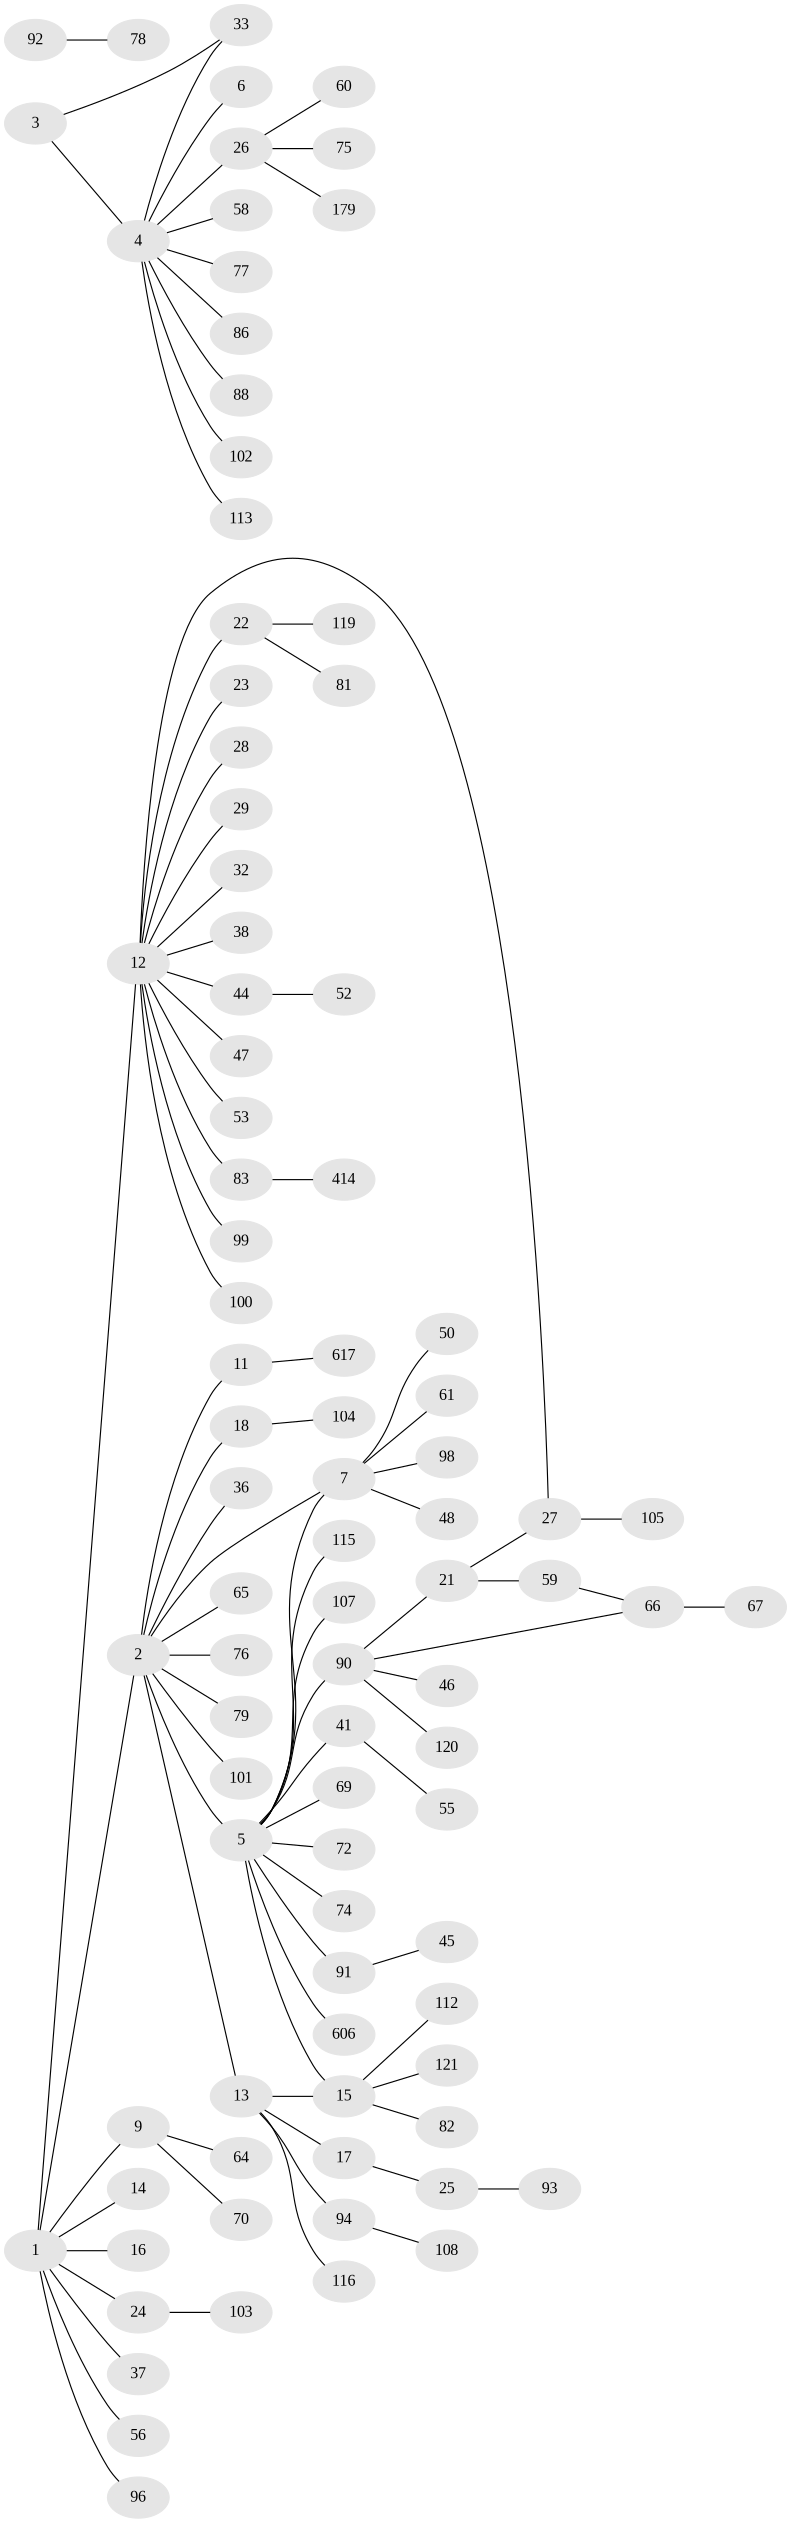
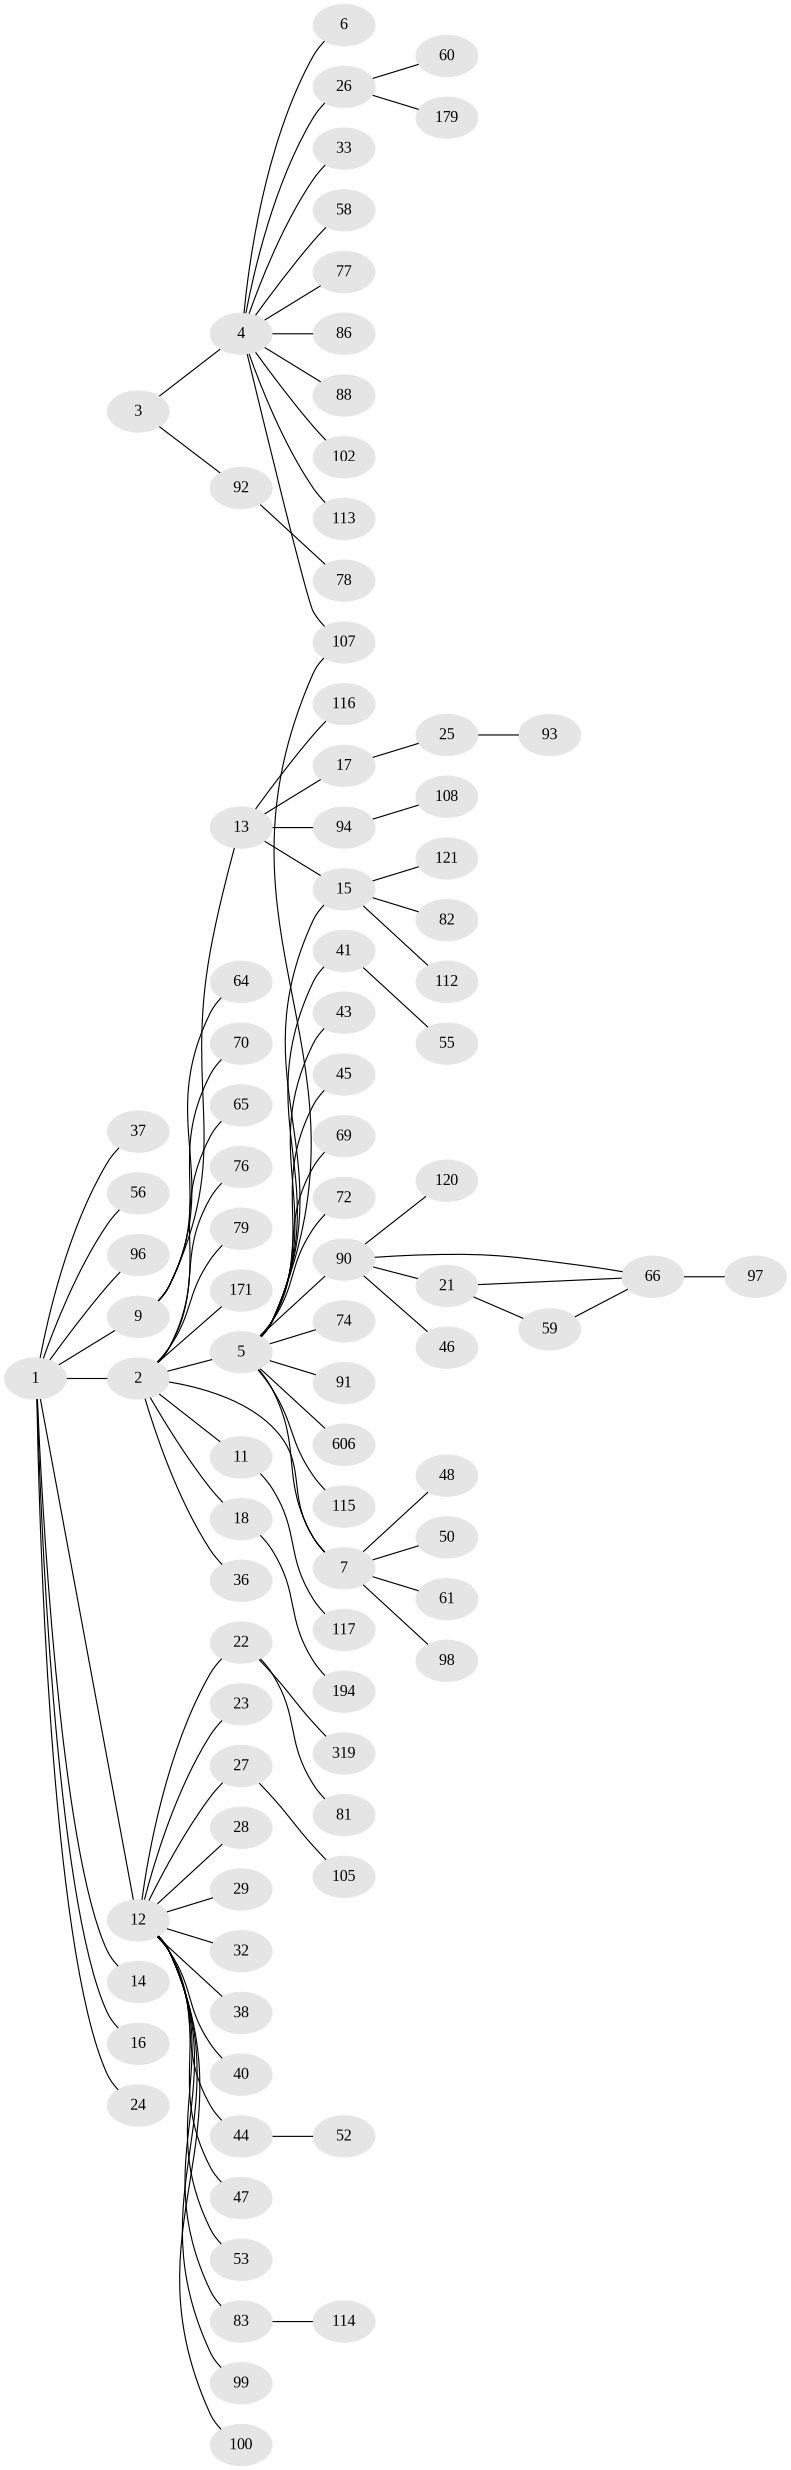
(144, 83) -> (190, 450)
(344, 149) -> none
none -> (281, 492)
(344, 624) -> (344, 1753)
none -> (344, 1013)
(344, 1180) -> (344, 2322)
(344, 1356) -> (344, 1630)
(344, 1417) -> (344, 1692)
(498, 1550) -> (550, 1281)
(756, 1607) -> (756, 1277)
(241, 1779) -> (241, 1291)
(190, 1876) -> (202, 1066)
(396, 1957) -> (293, 1213)
none -> (241, 2075)
(241, 2312) -> none
